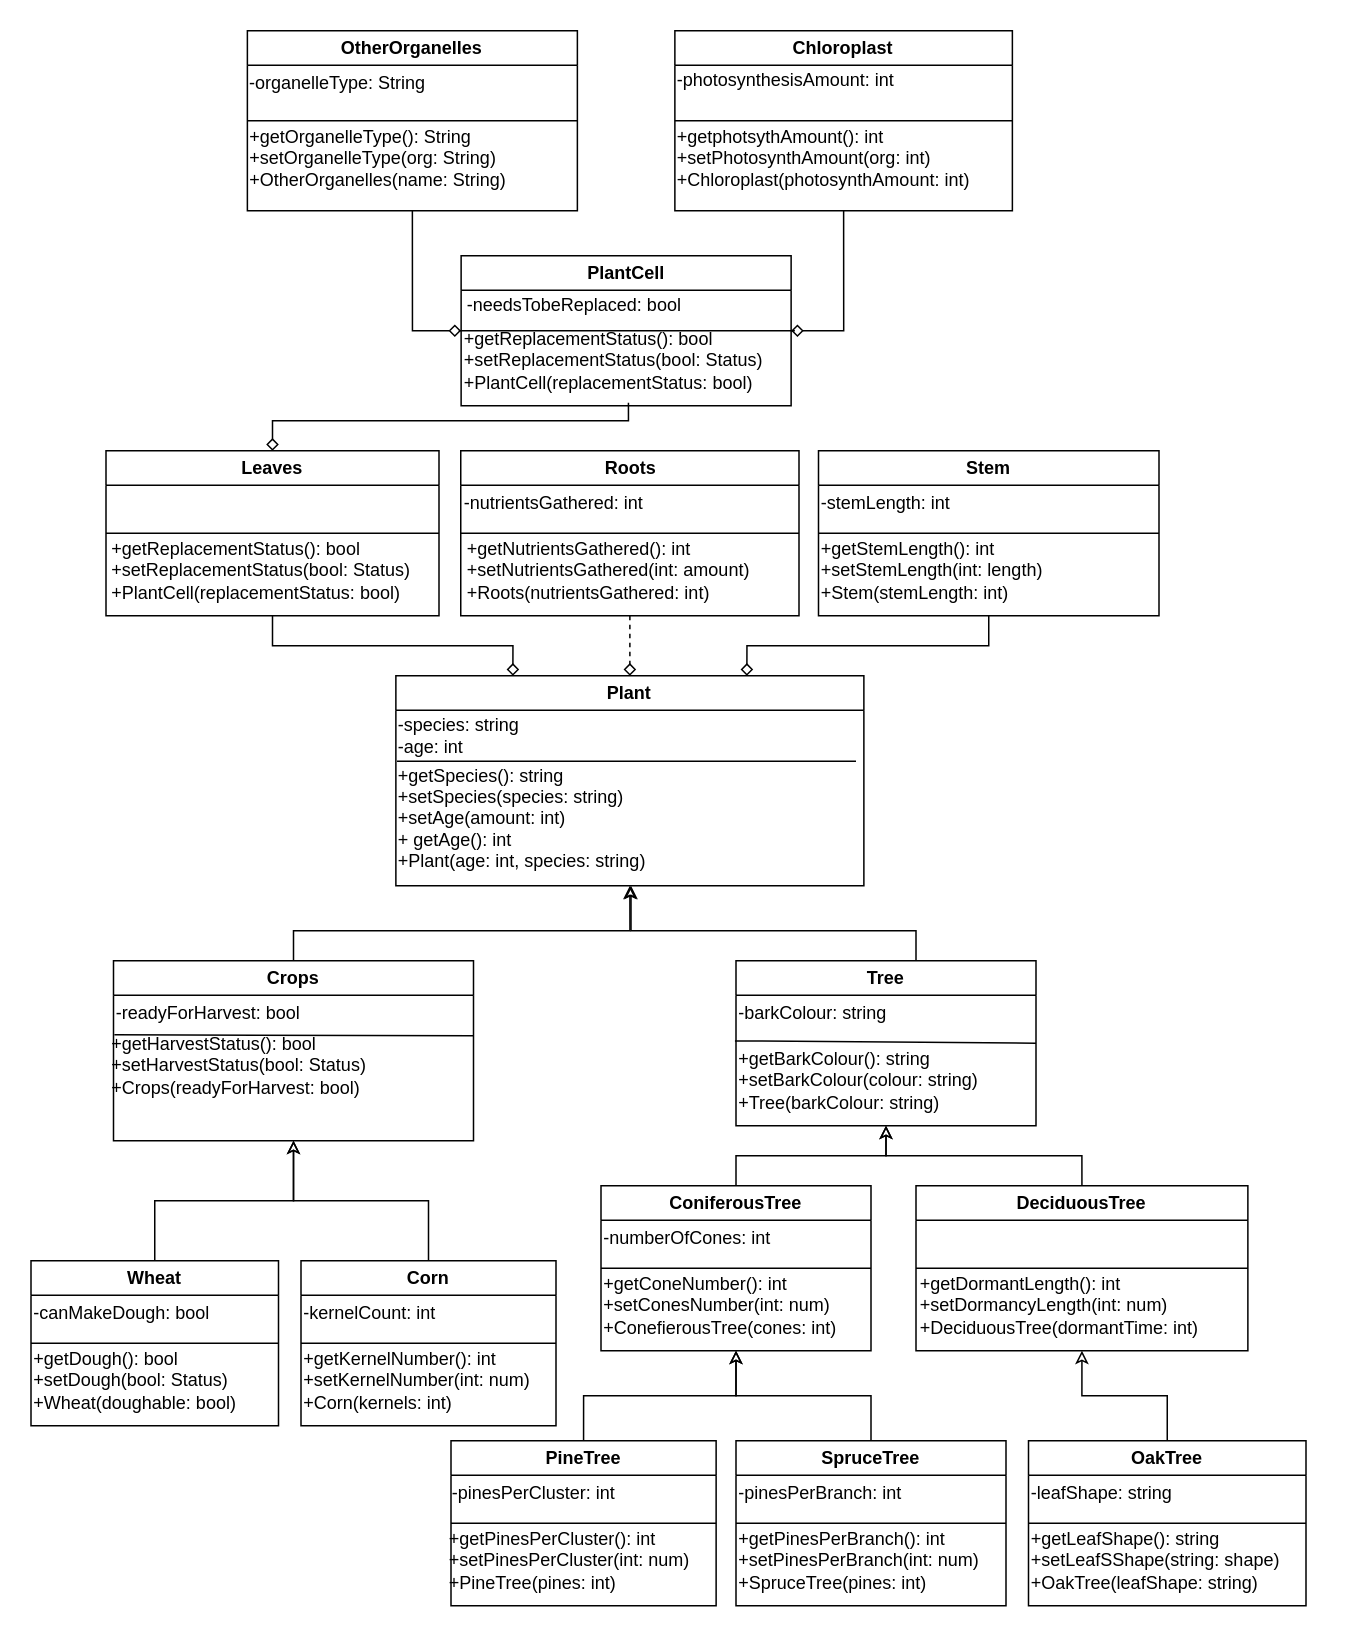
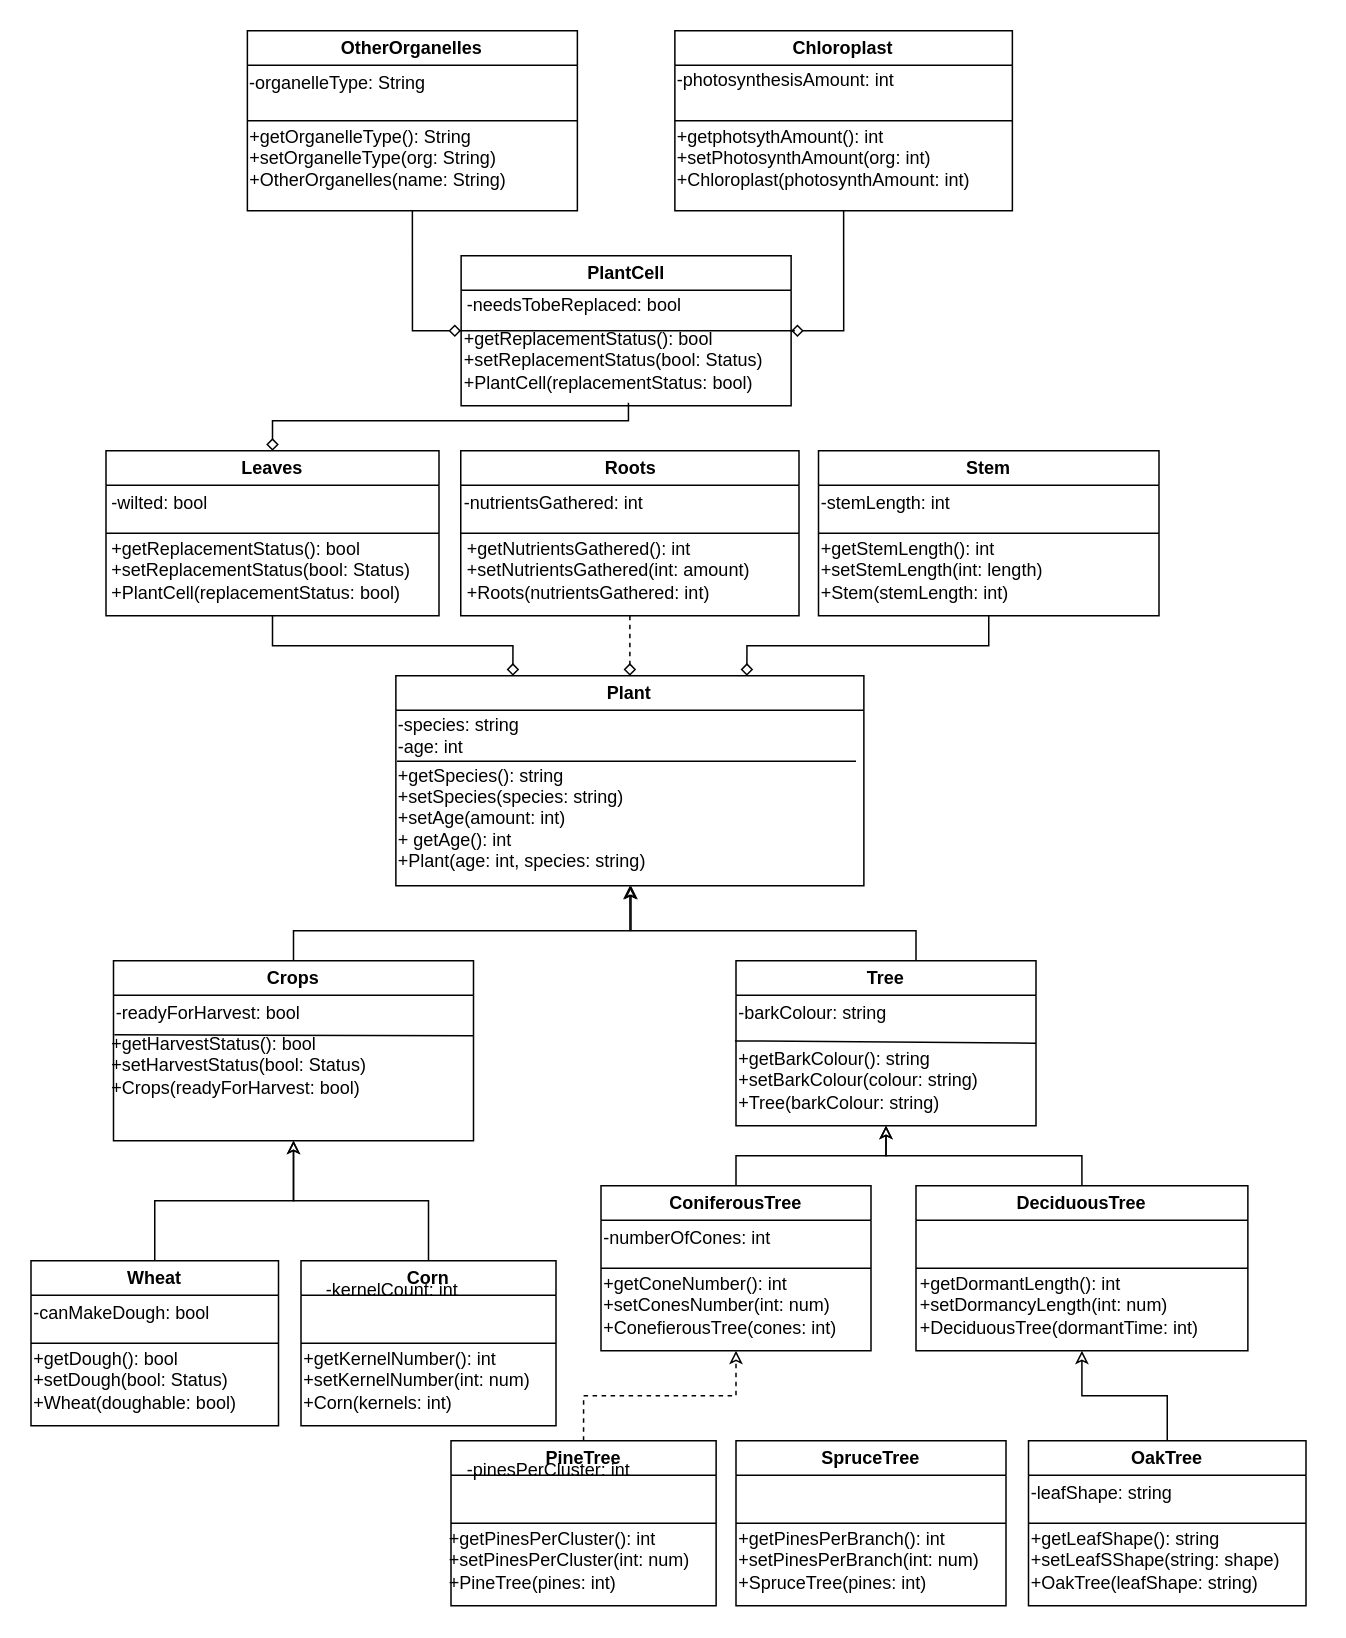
none -> (176, 503)
(383, 1313) -> (406, 1291)
(637, 1396) -> (637, 1396)
(826, 1396) -> none
(547, 1493) -> (562, 1471)
(833, 1493) -> none
